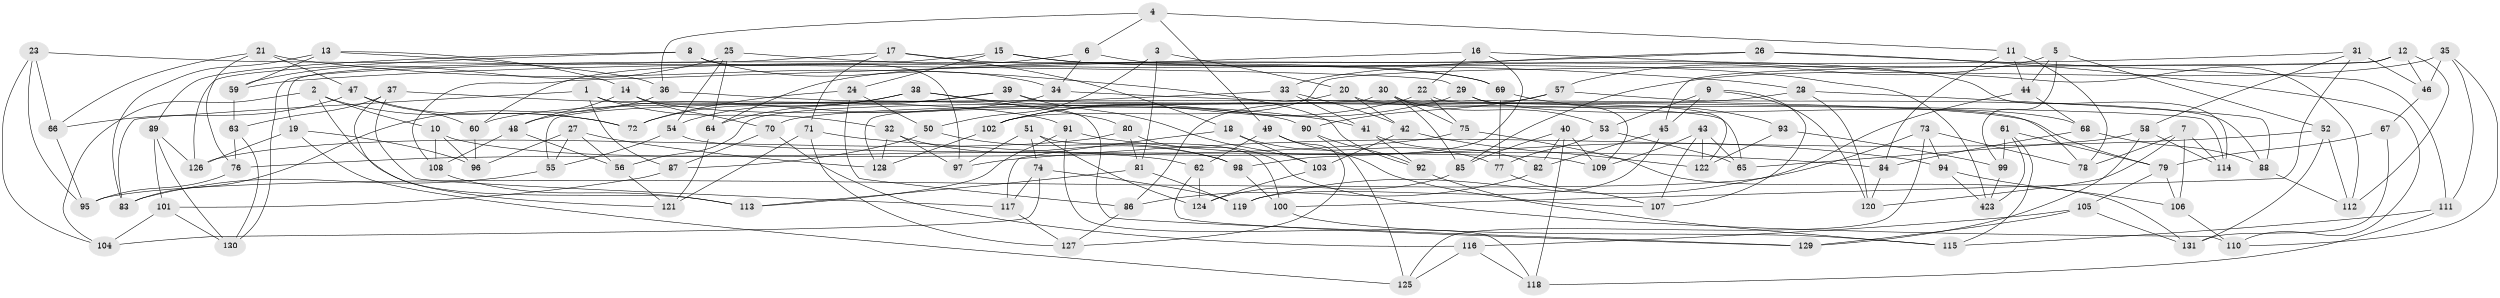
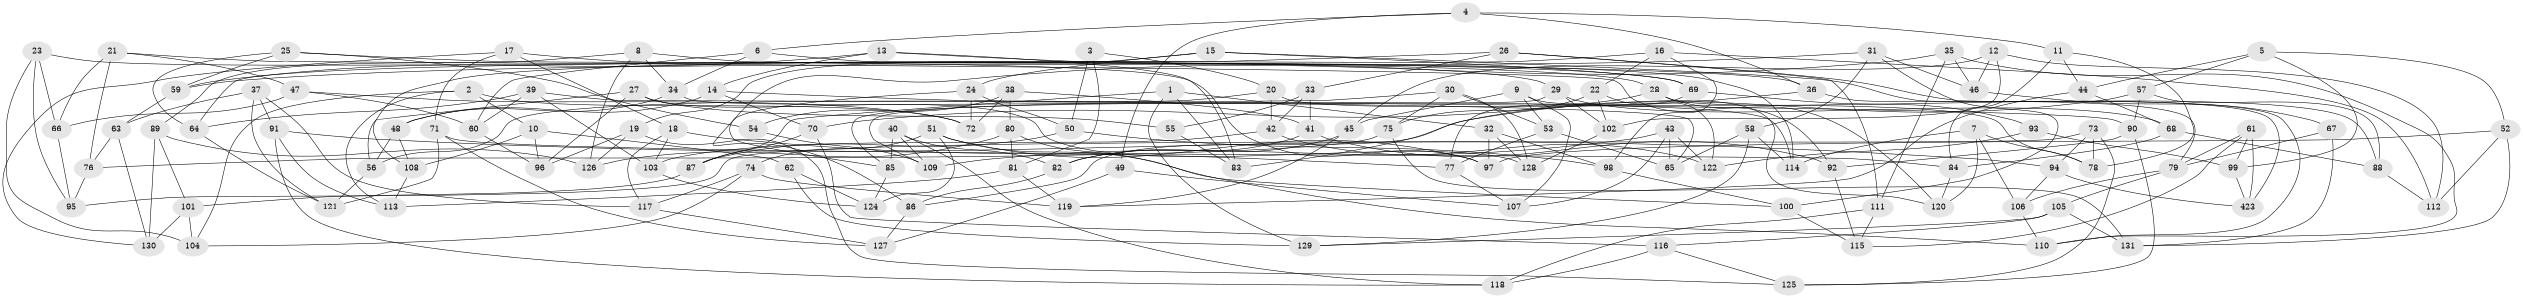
(1233, 149) -> none
(615, 151) -> none
